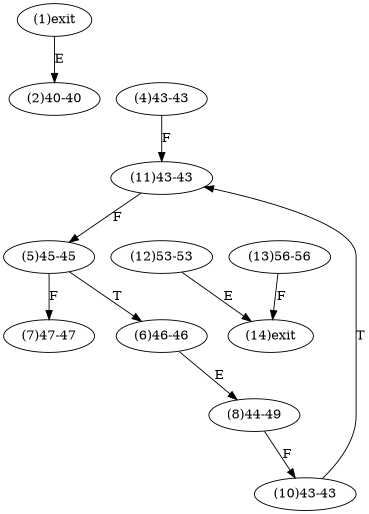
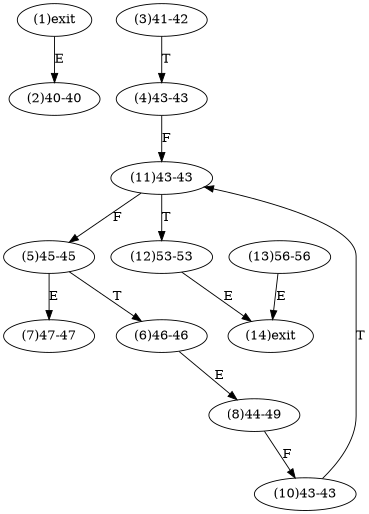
none -> (162, 20)
none -> (162, 213)
(54, 297) -> (54, 297)
(281, 297) -> (281, 297)
